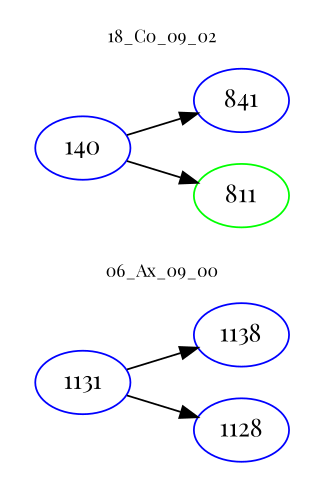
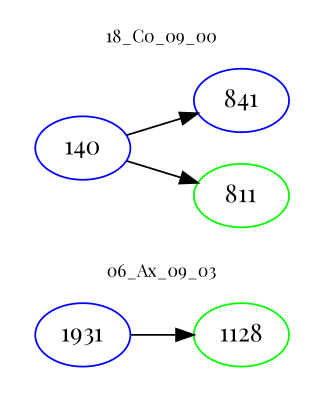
(162, 38) -> (162, 38)
(162, 272) -> (162, 272)
(241, 335) -> none
(83, 382) -> (83, 335)
(241, 430) -> (241, 335)
